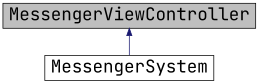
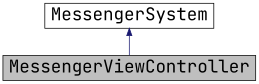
(129, 46) -> (129, 46)
